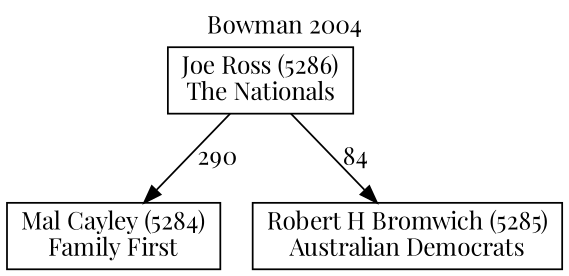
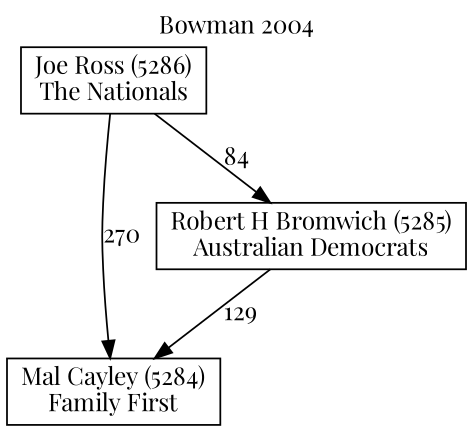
(218, 158) -> (122, 236)
none -> (220, 308)
